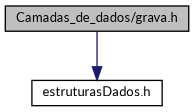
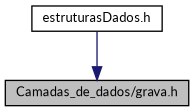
(97, 49) -> (97, 49)
